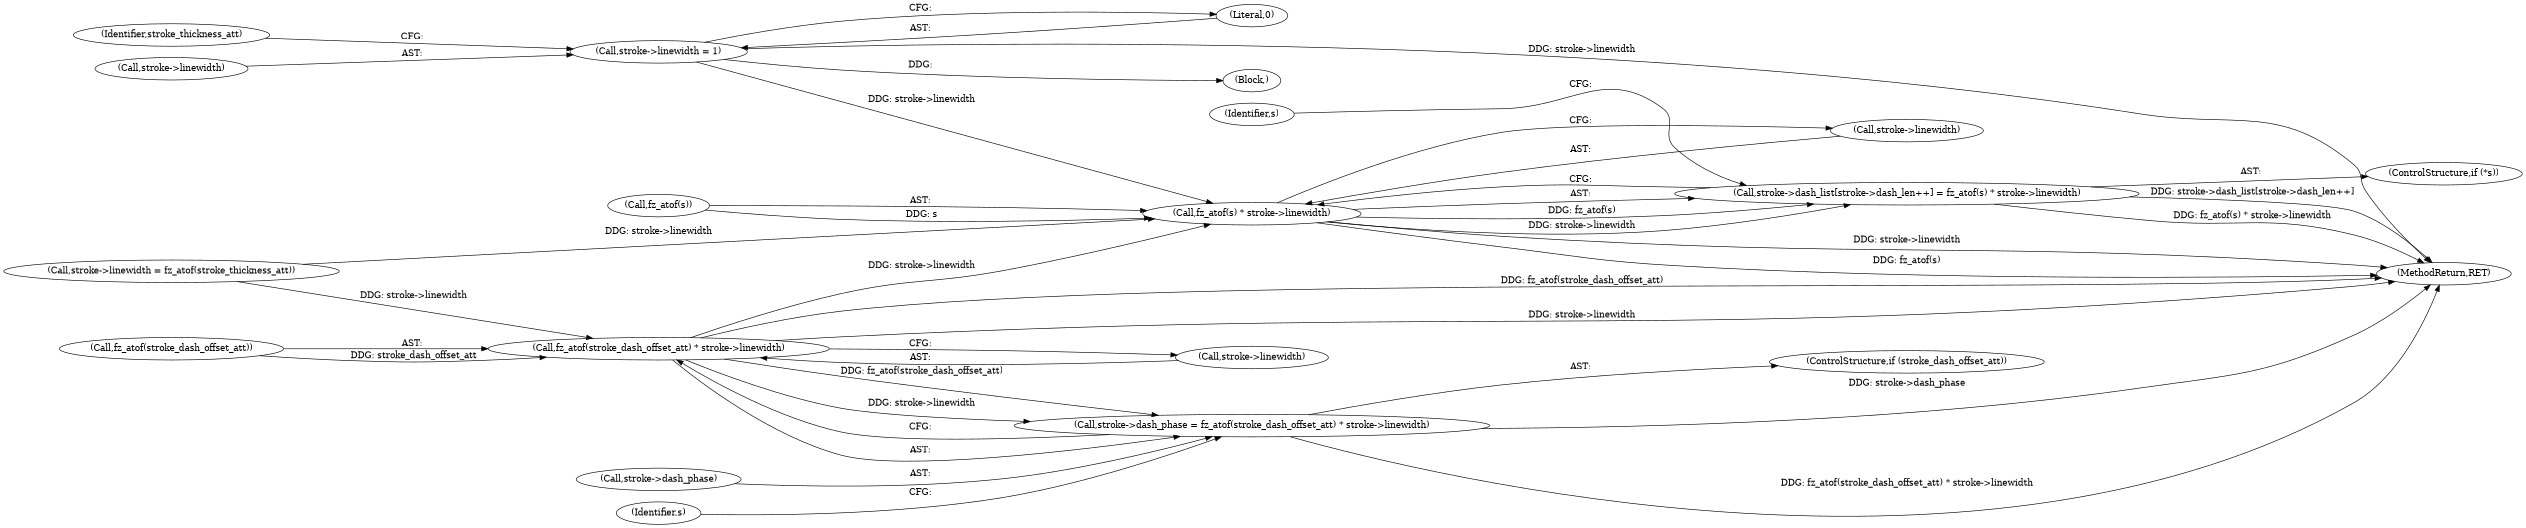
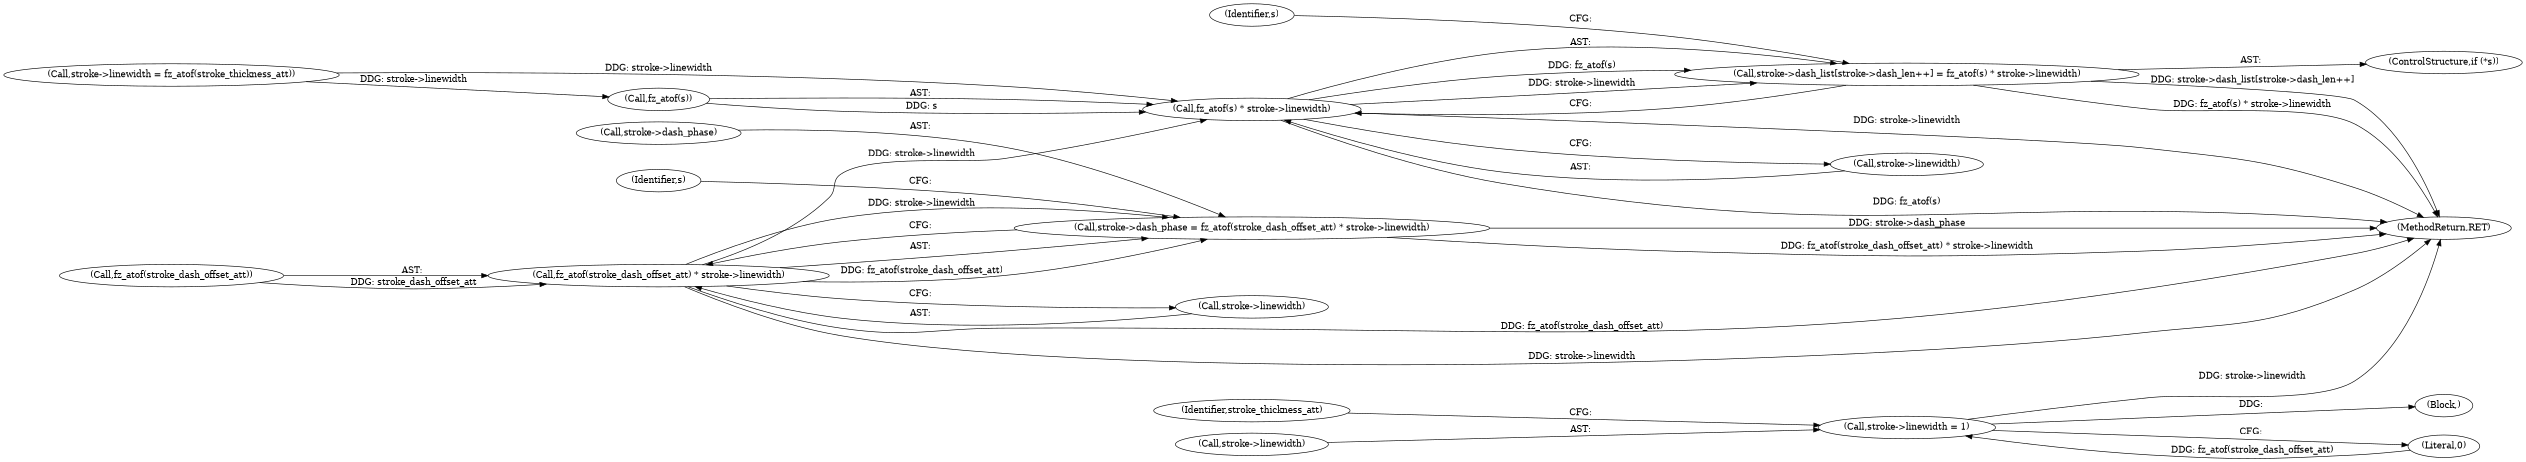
(922, 28) -> (2252, 450)
(952, 132) -> none
(412, 309) -> (454, 89)
(1907, 362) -> none
